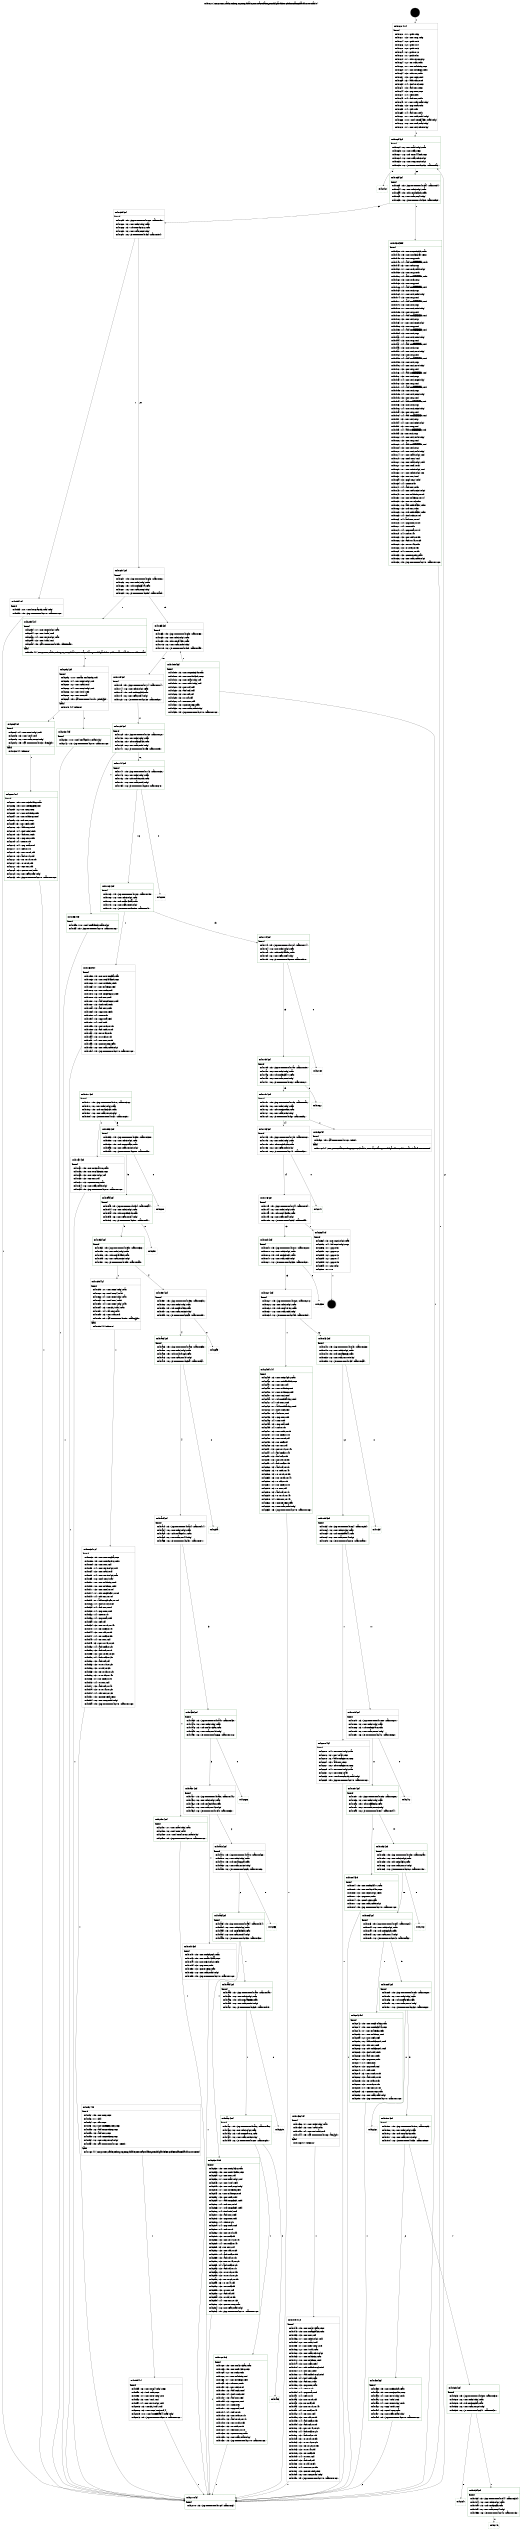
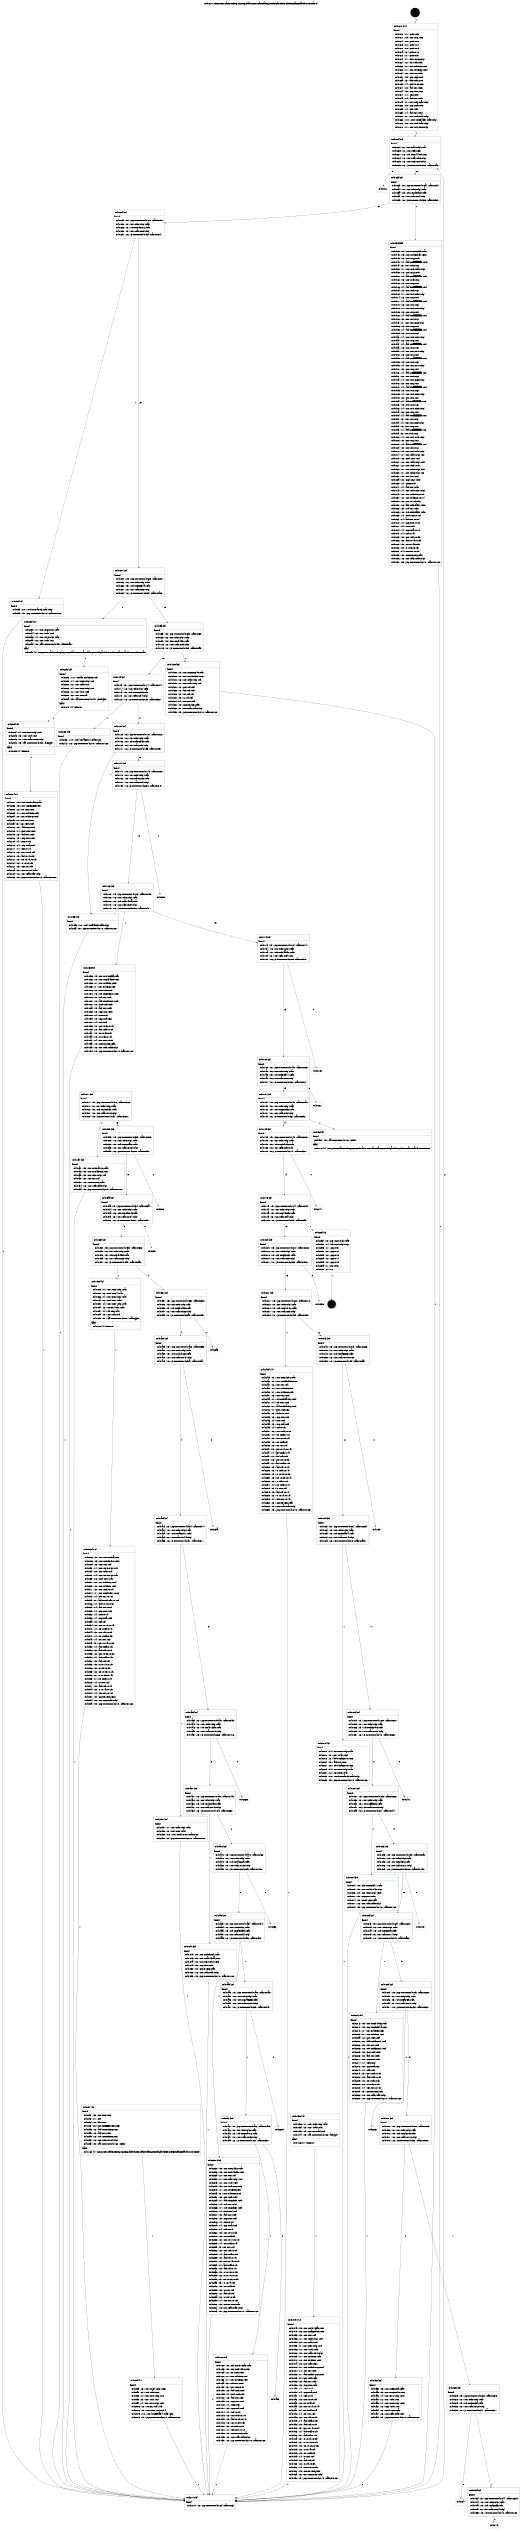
(182, 657) -> (184, 656)
(83, 719) -> (109, 716)
